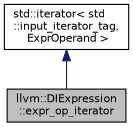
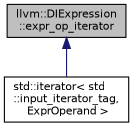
(67, 75) -> (67, 63)
